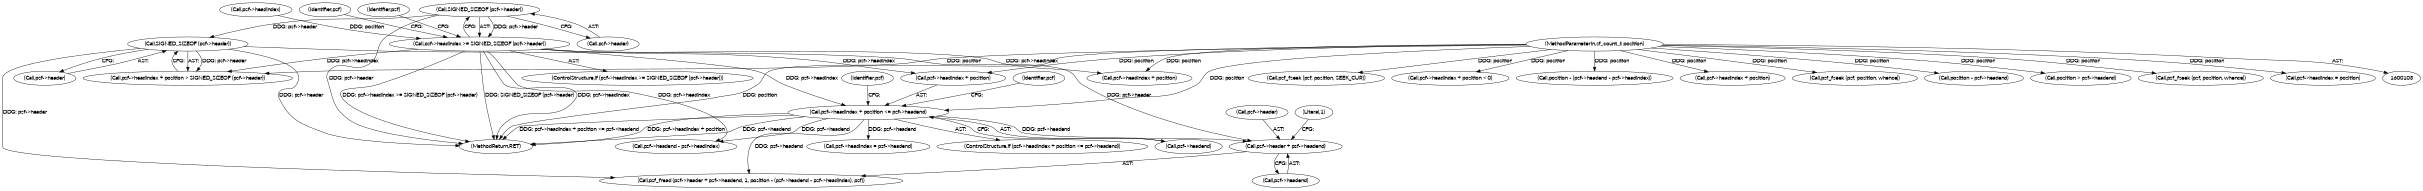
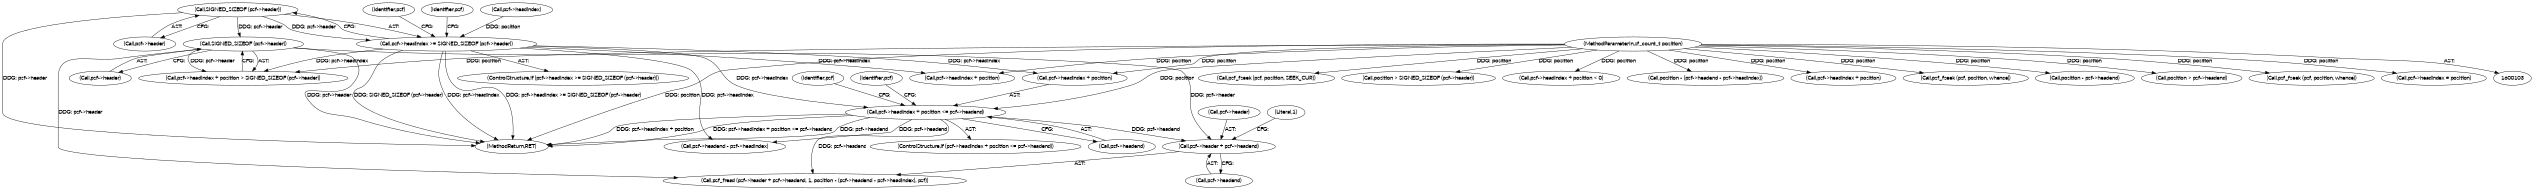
none -> (1419, 78)
(868, 147) -> none
